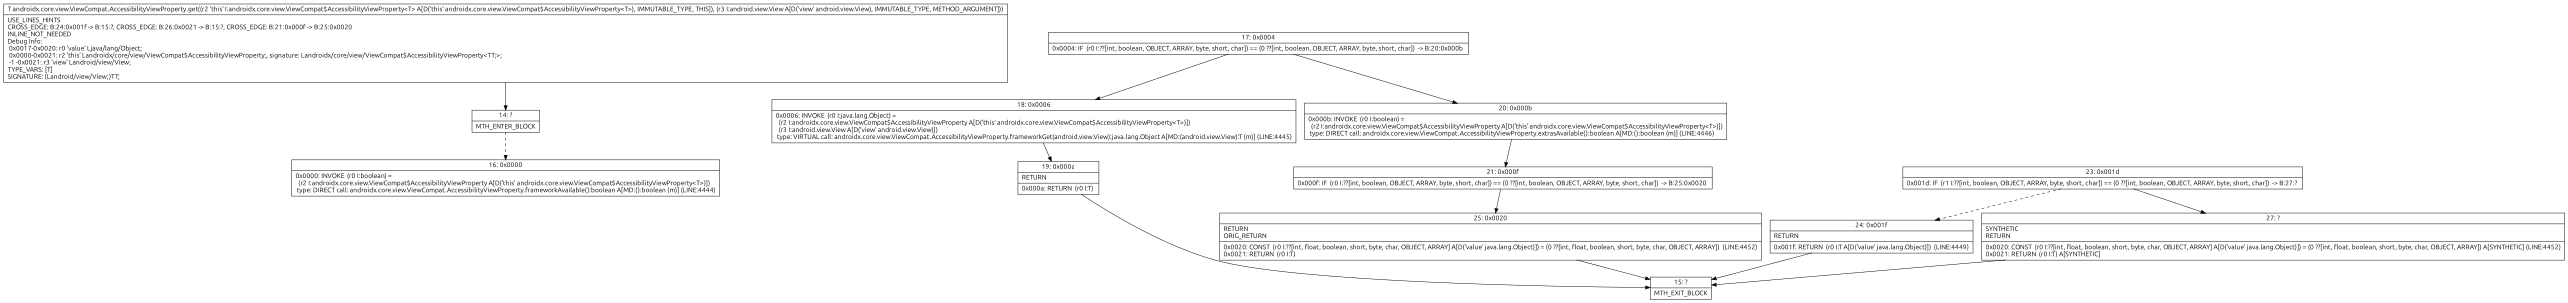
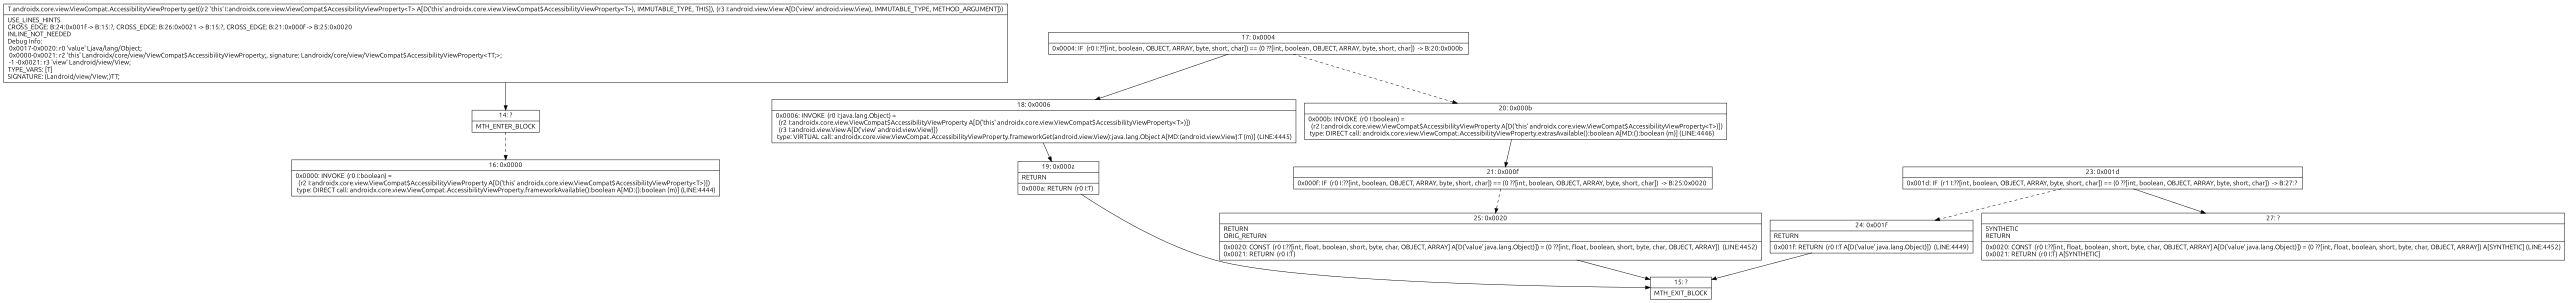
(1373, 78) -> (1373, 78)
(1499, 199) -> (1499, 199)
(1861, 272) -> none
